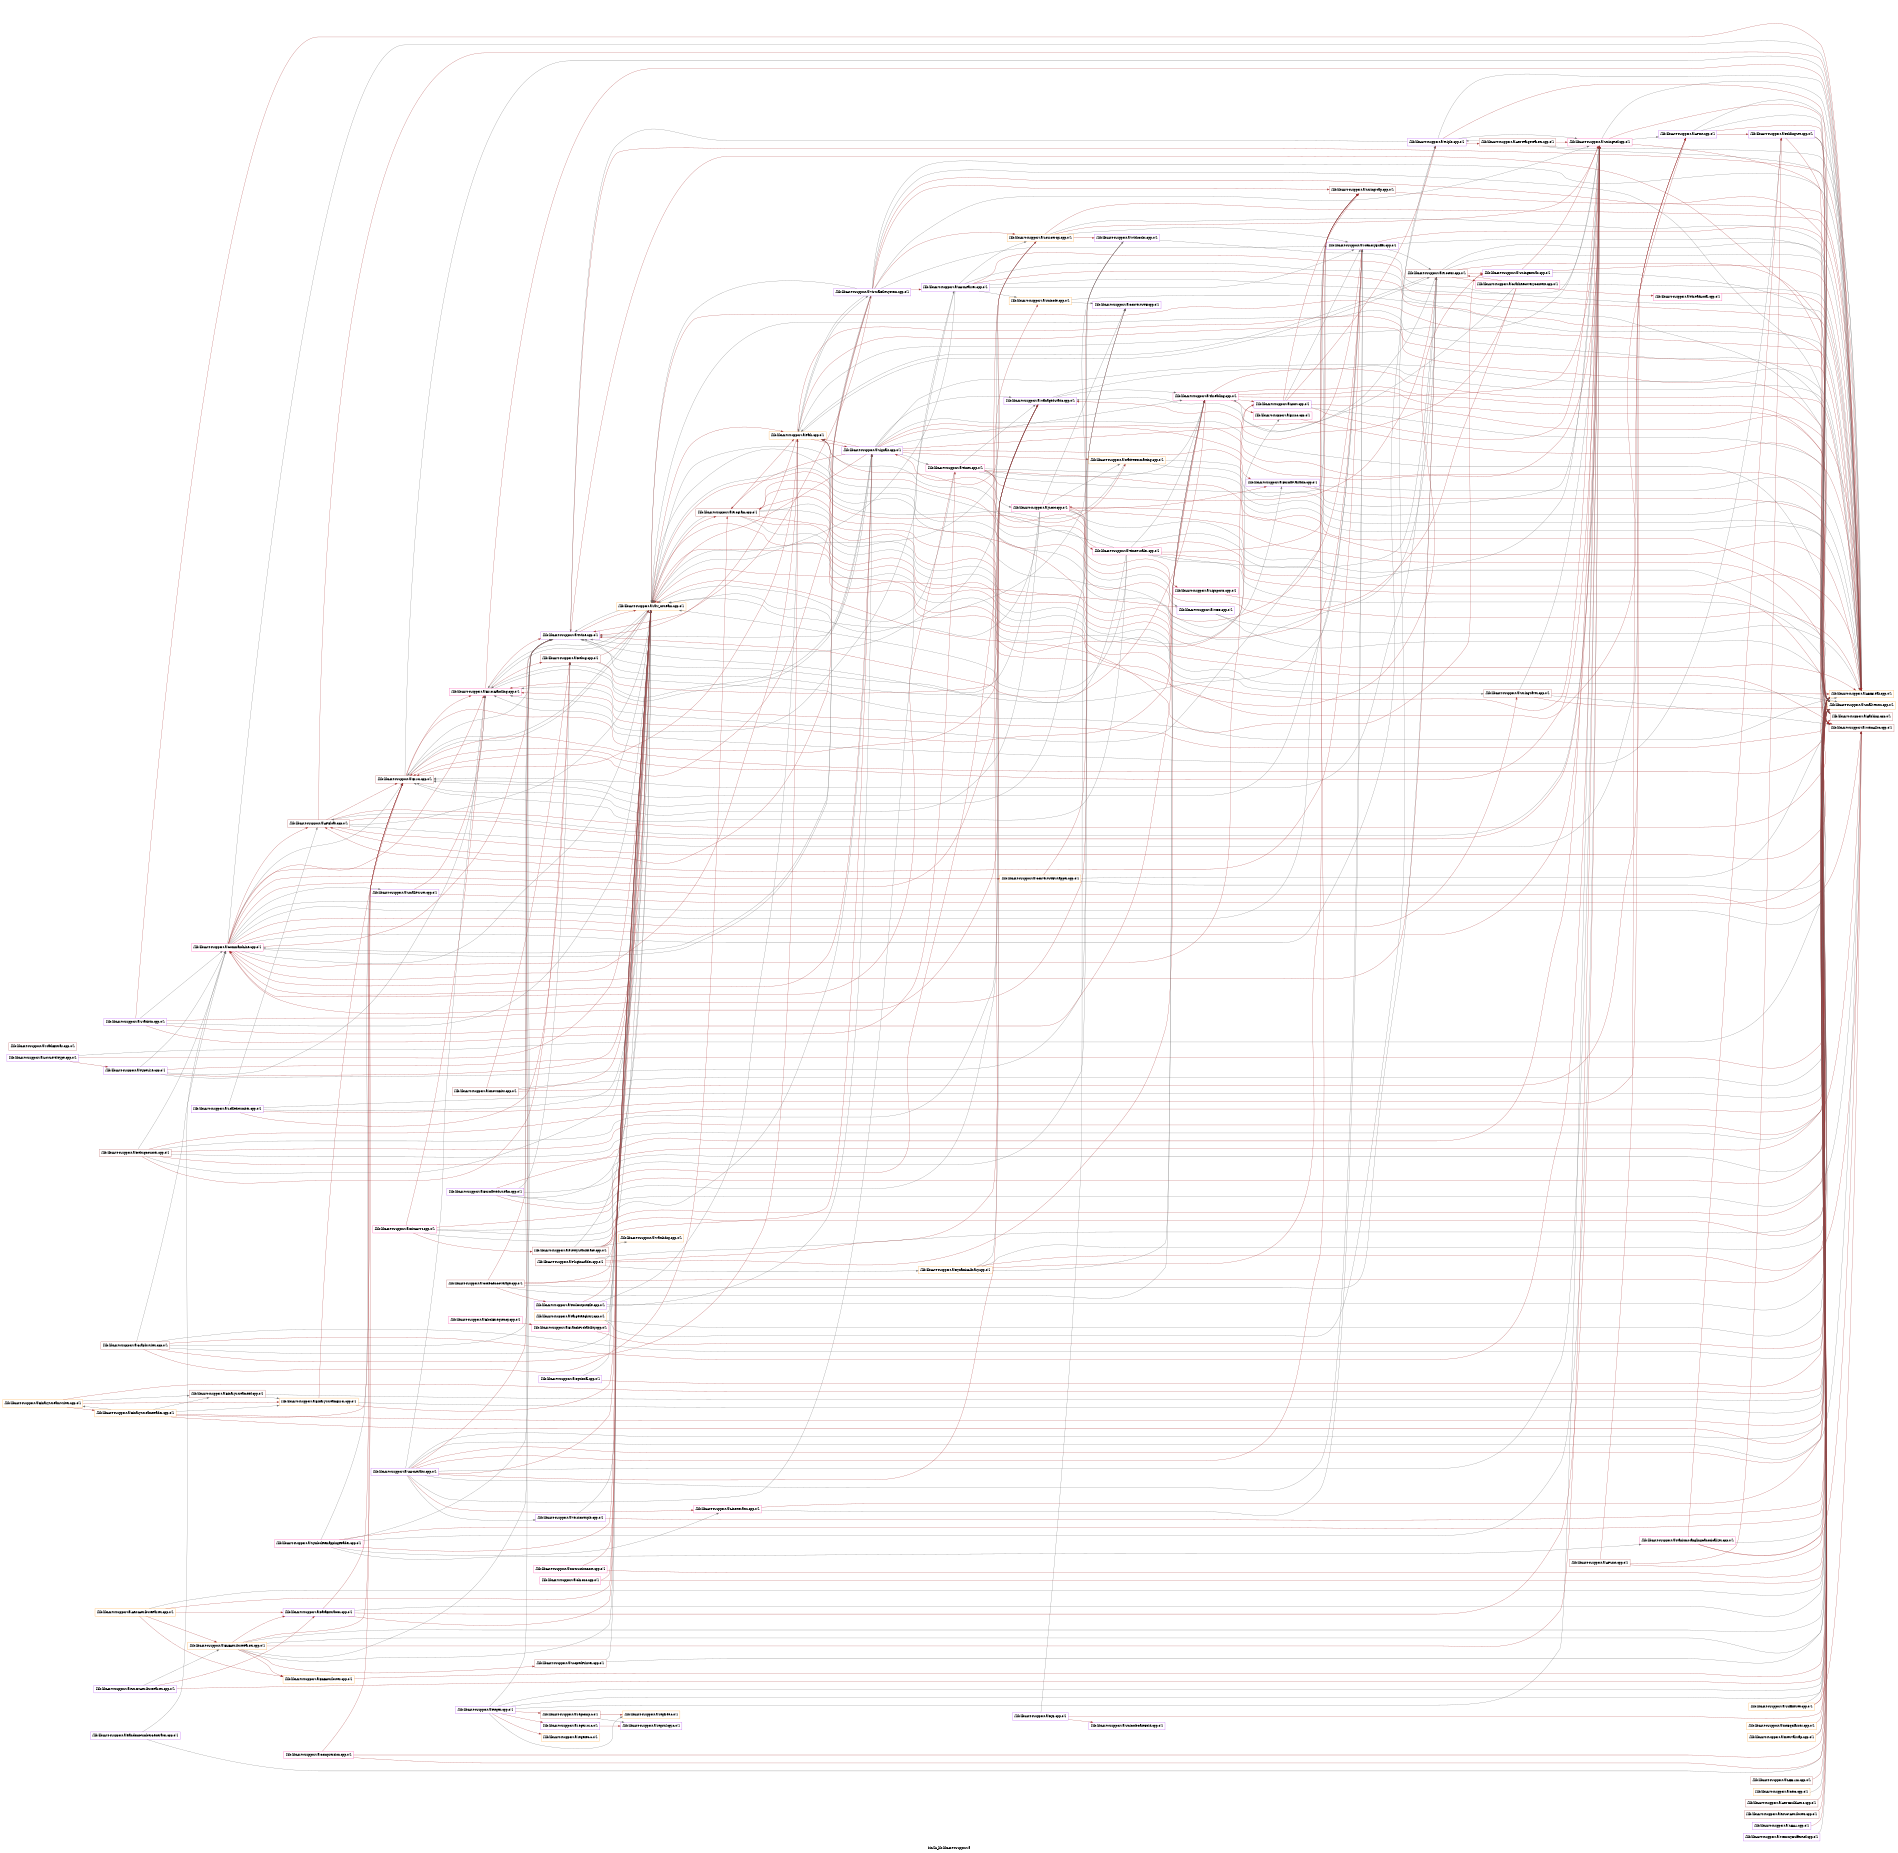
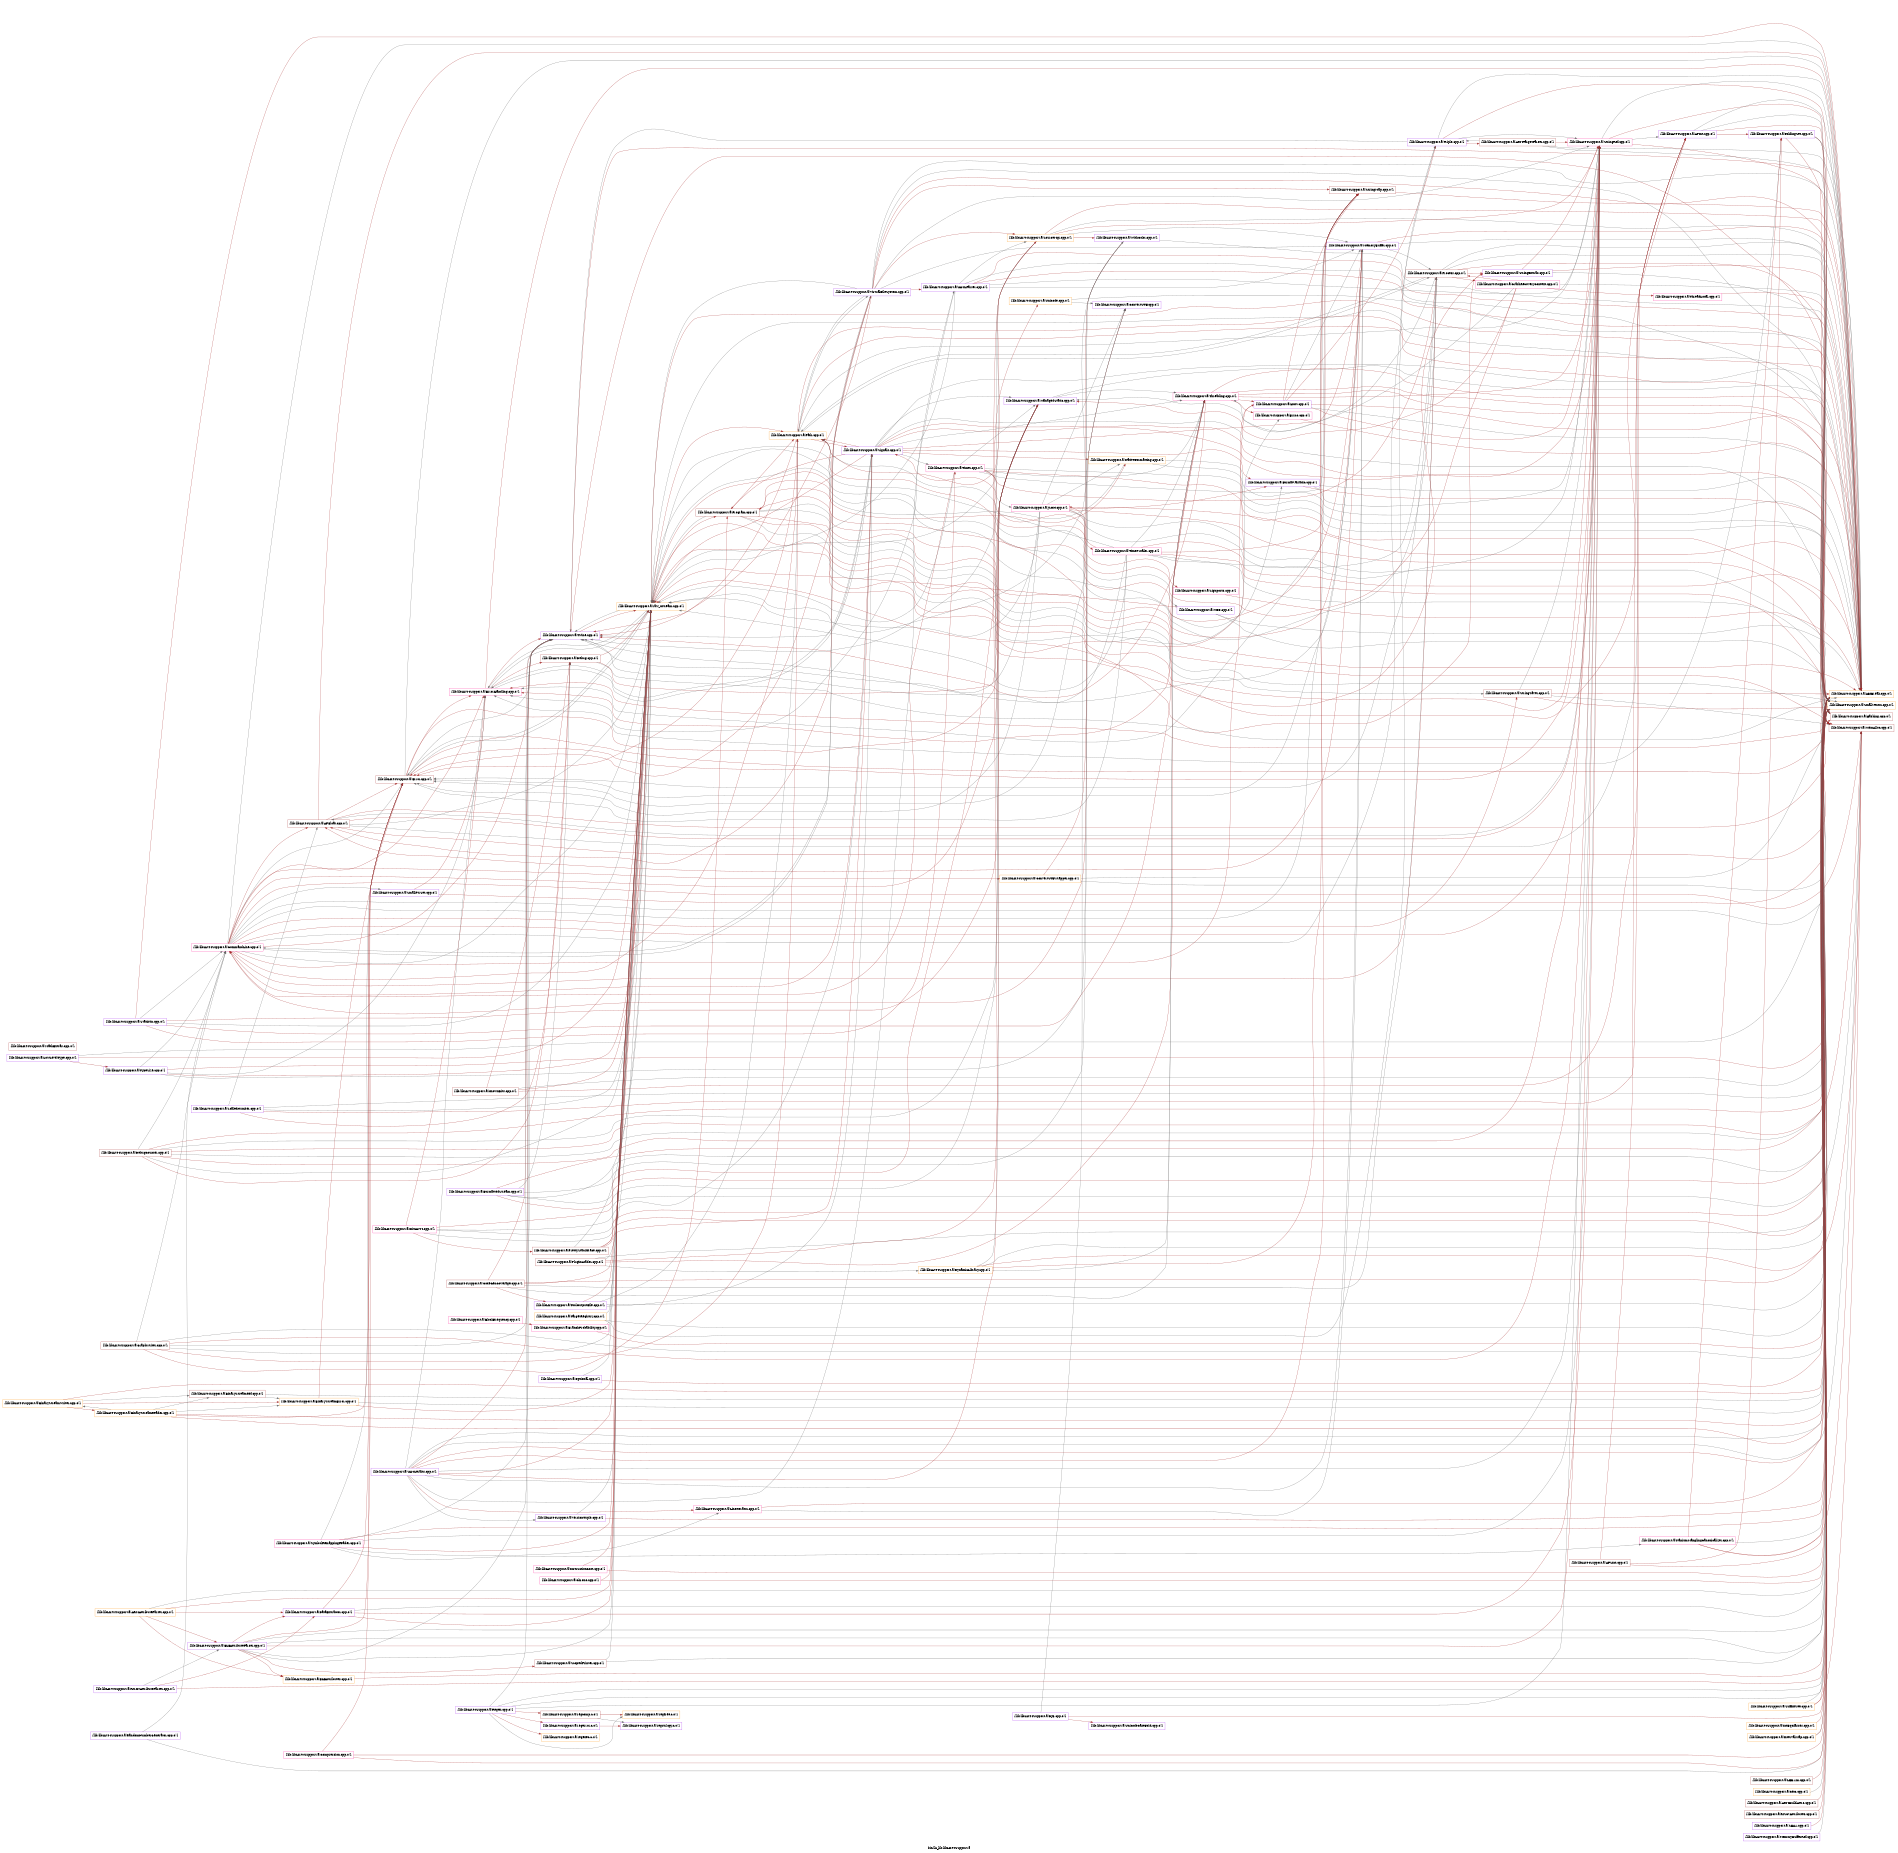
(997, 294) -> none
(651, 1238) -> none
(227, 1646) -> (227, 1646)
